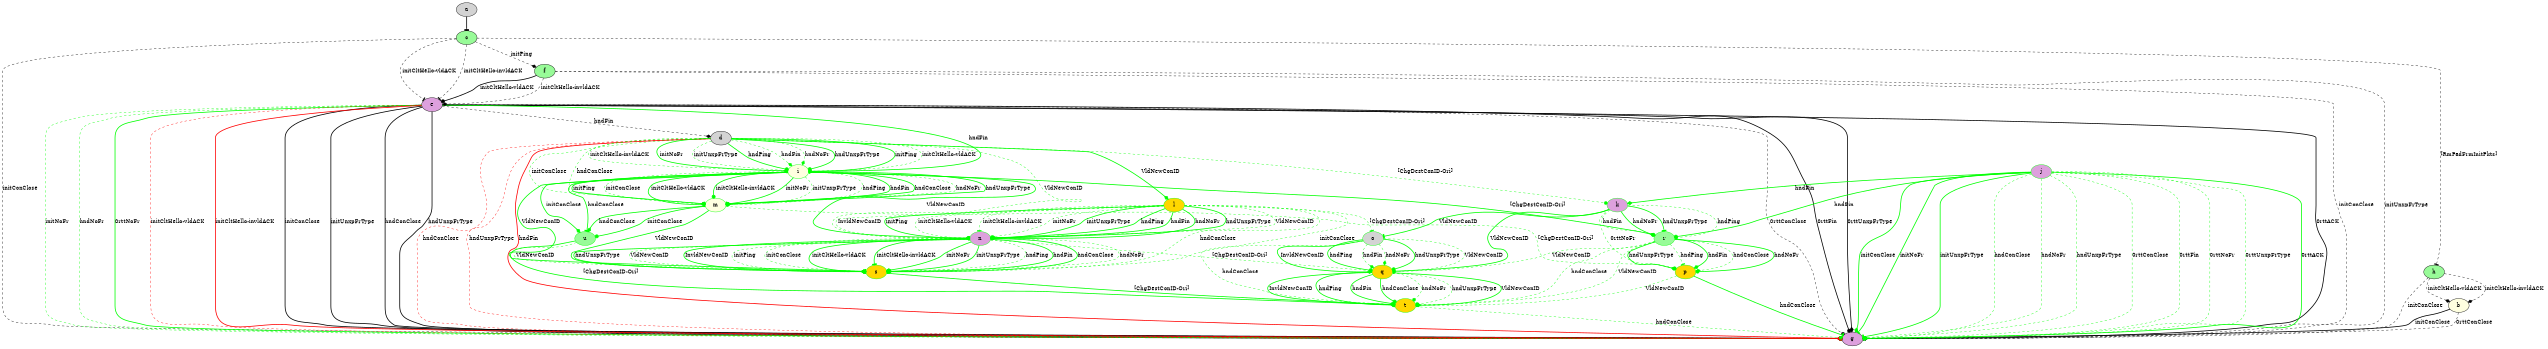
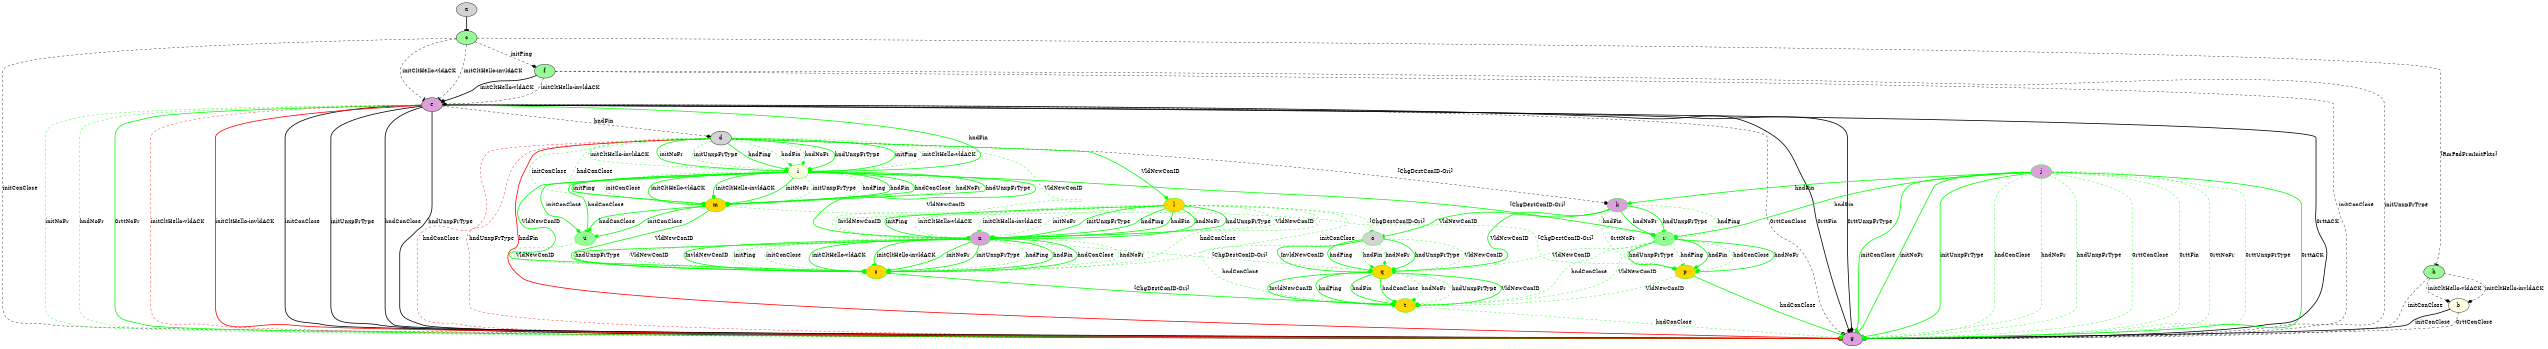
(1169, 157) -> (1169, 157)
(716, 205) -> (716, 205)
(915, 291) -> none
